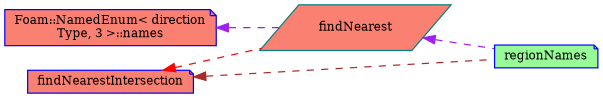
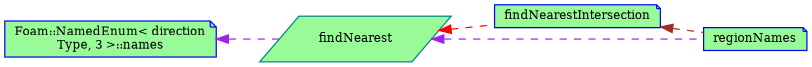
(111, 28) -> (111, 39)
(355, 28) -> (355, 39)
(218, 58) -> (473, 27)
(111, 82) -> (577, 16)
